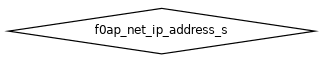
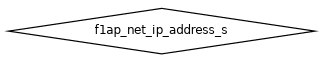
(162, 31) -> (162, 31)
